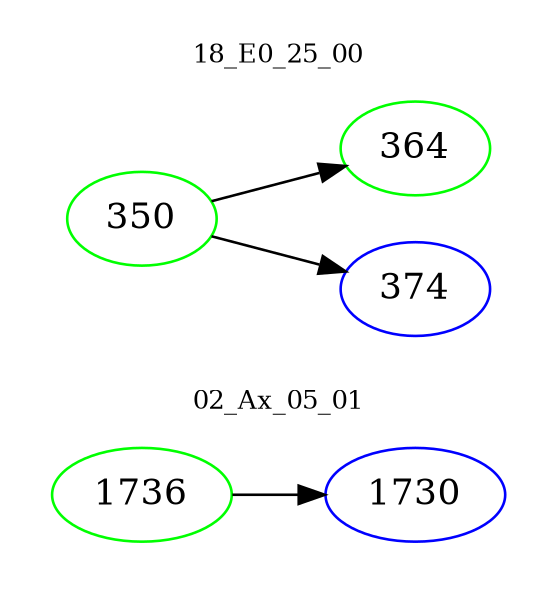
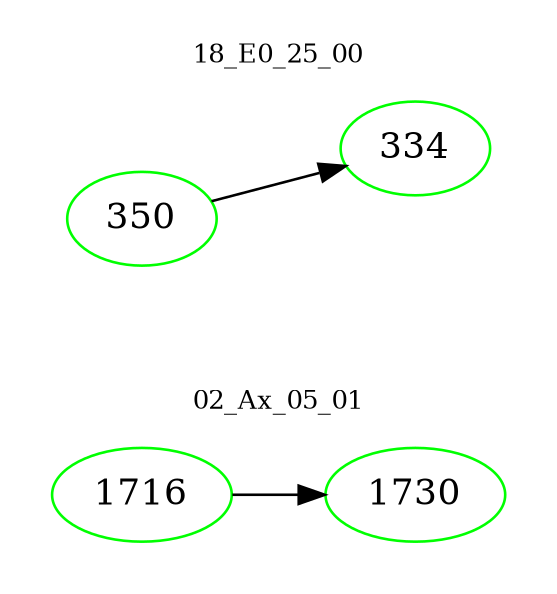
(415, 148) -> (415, 148)
(415, 289) -> none
(142, 495) -> (142, 495)
(415, 495) -> (415, 495)
